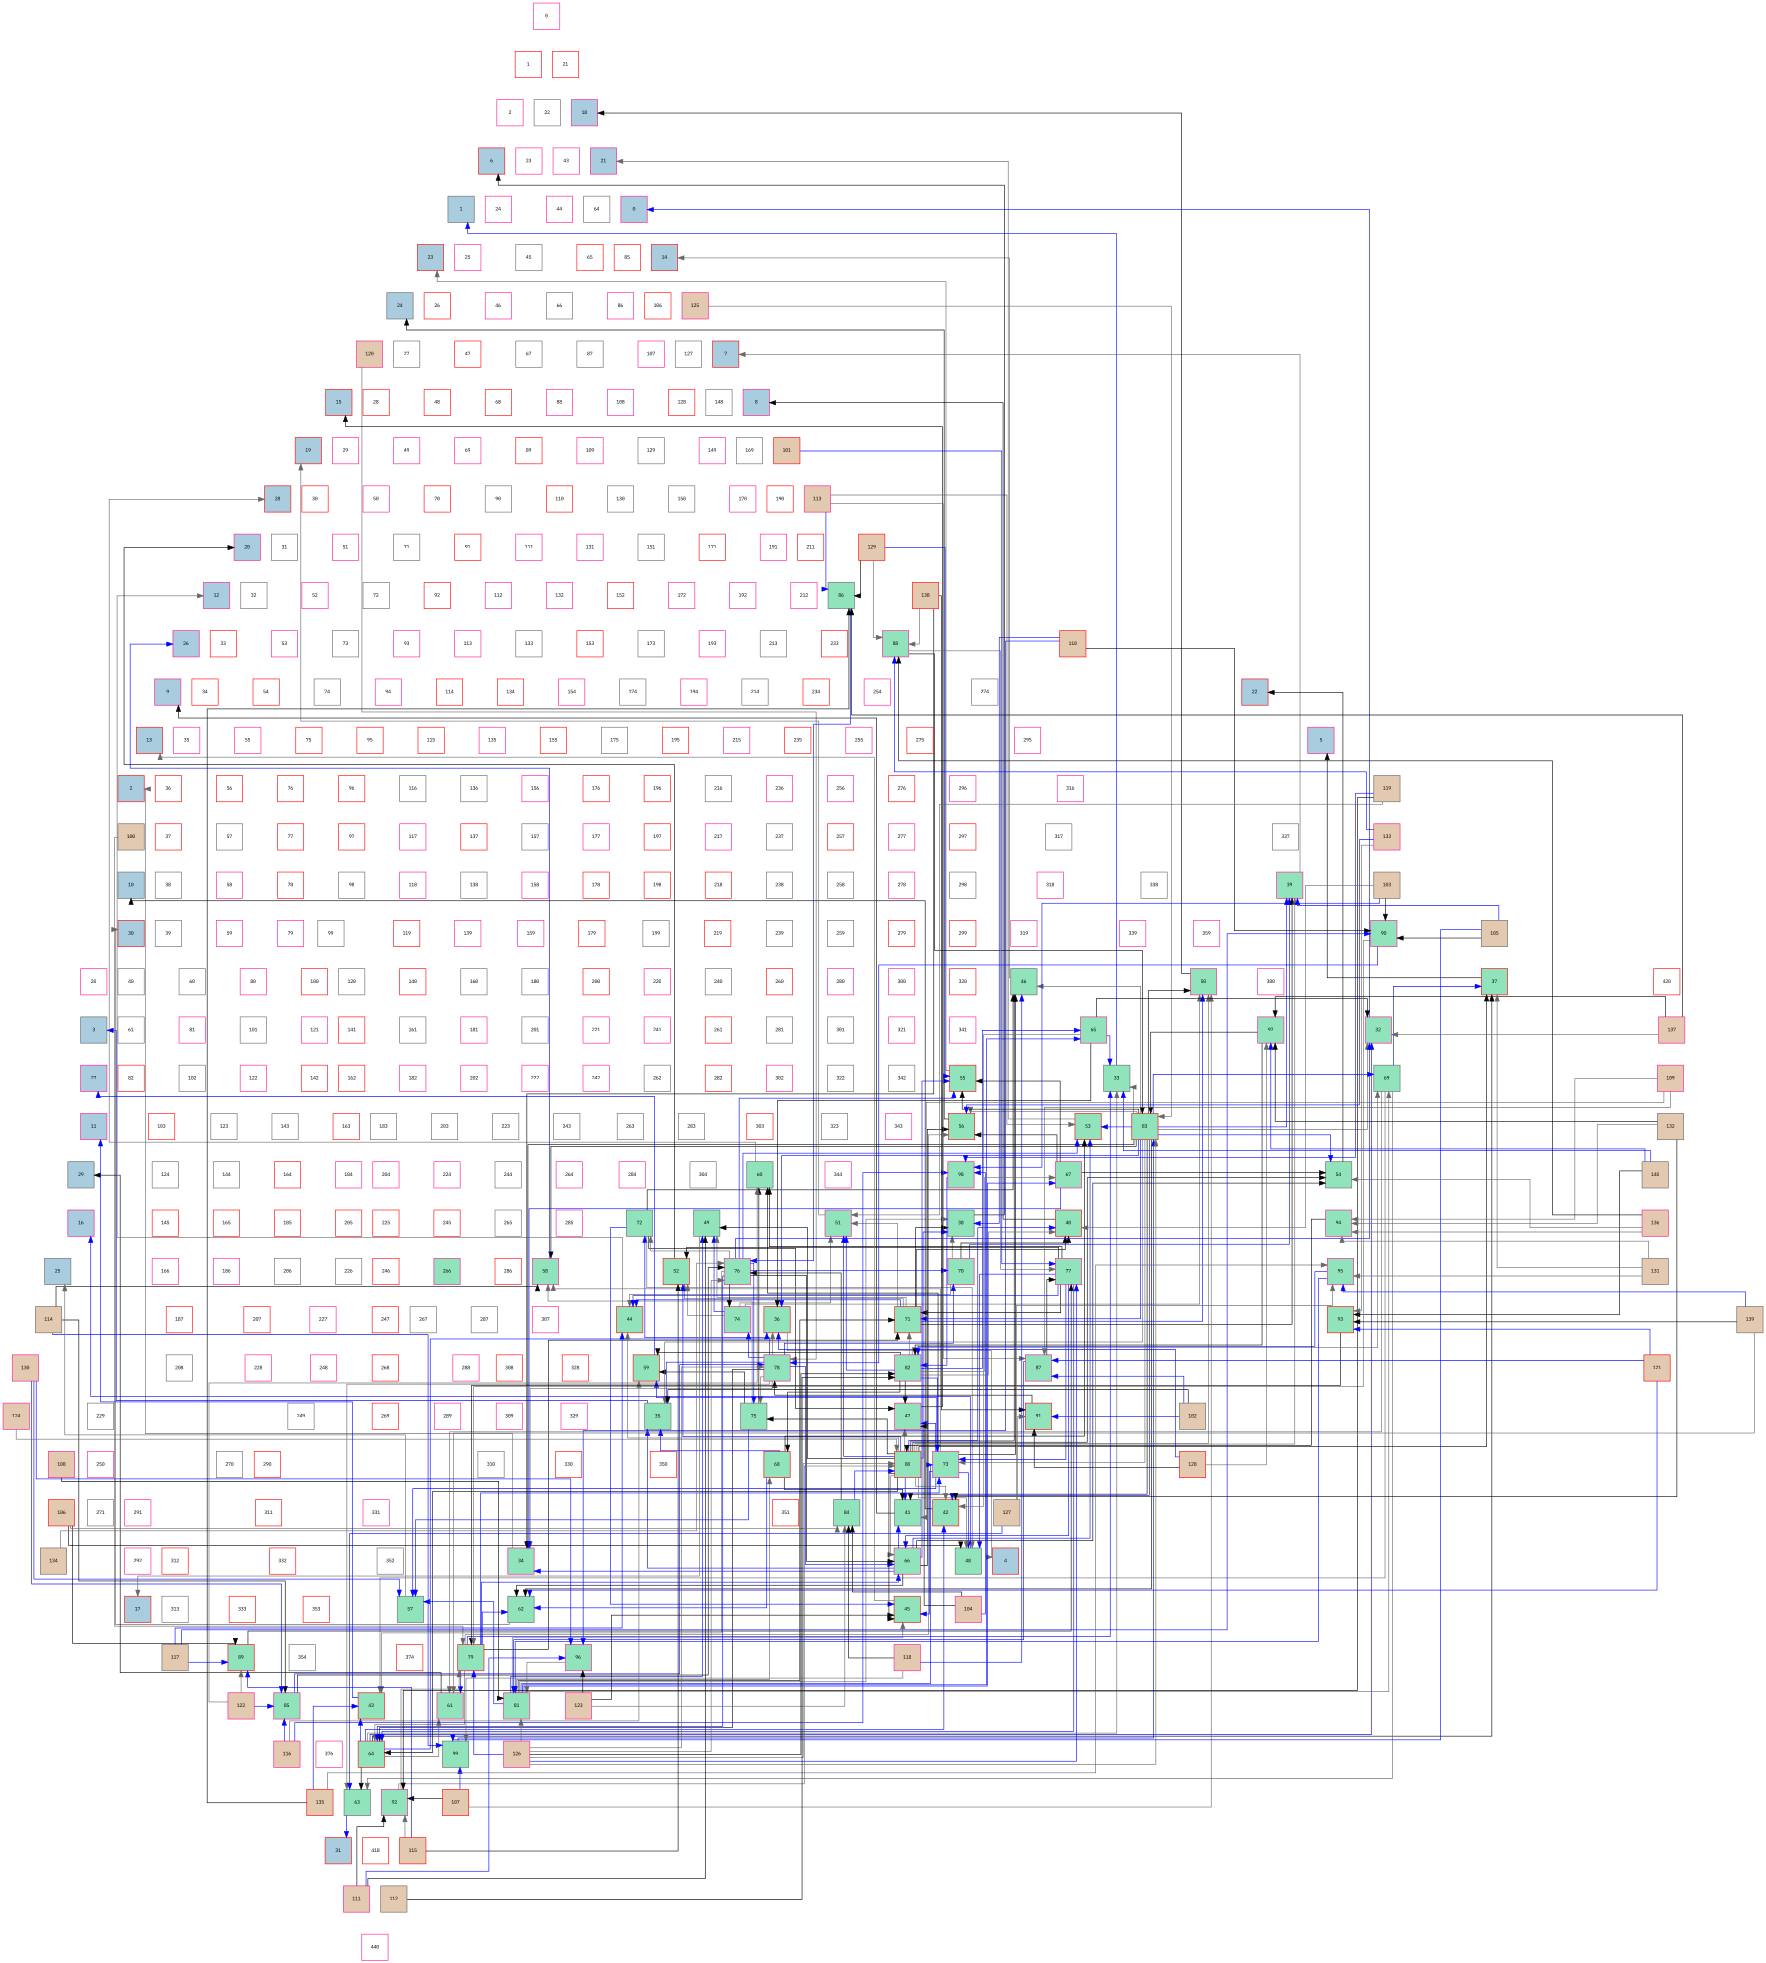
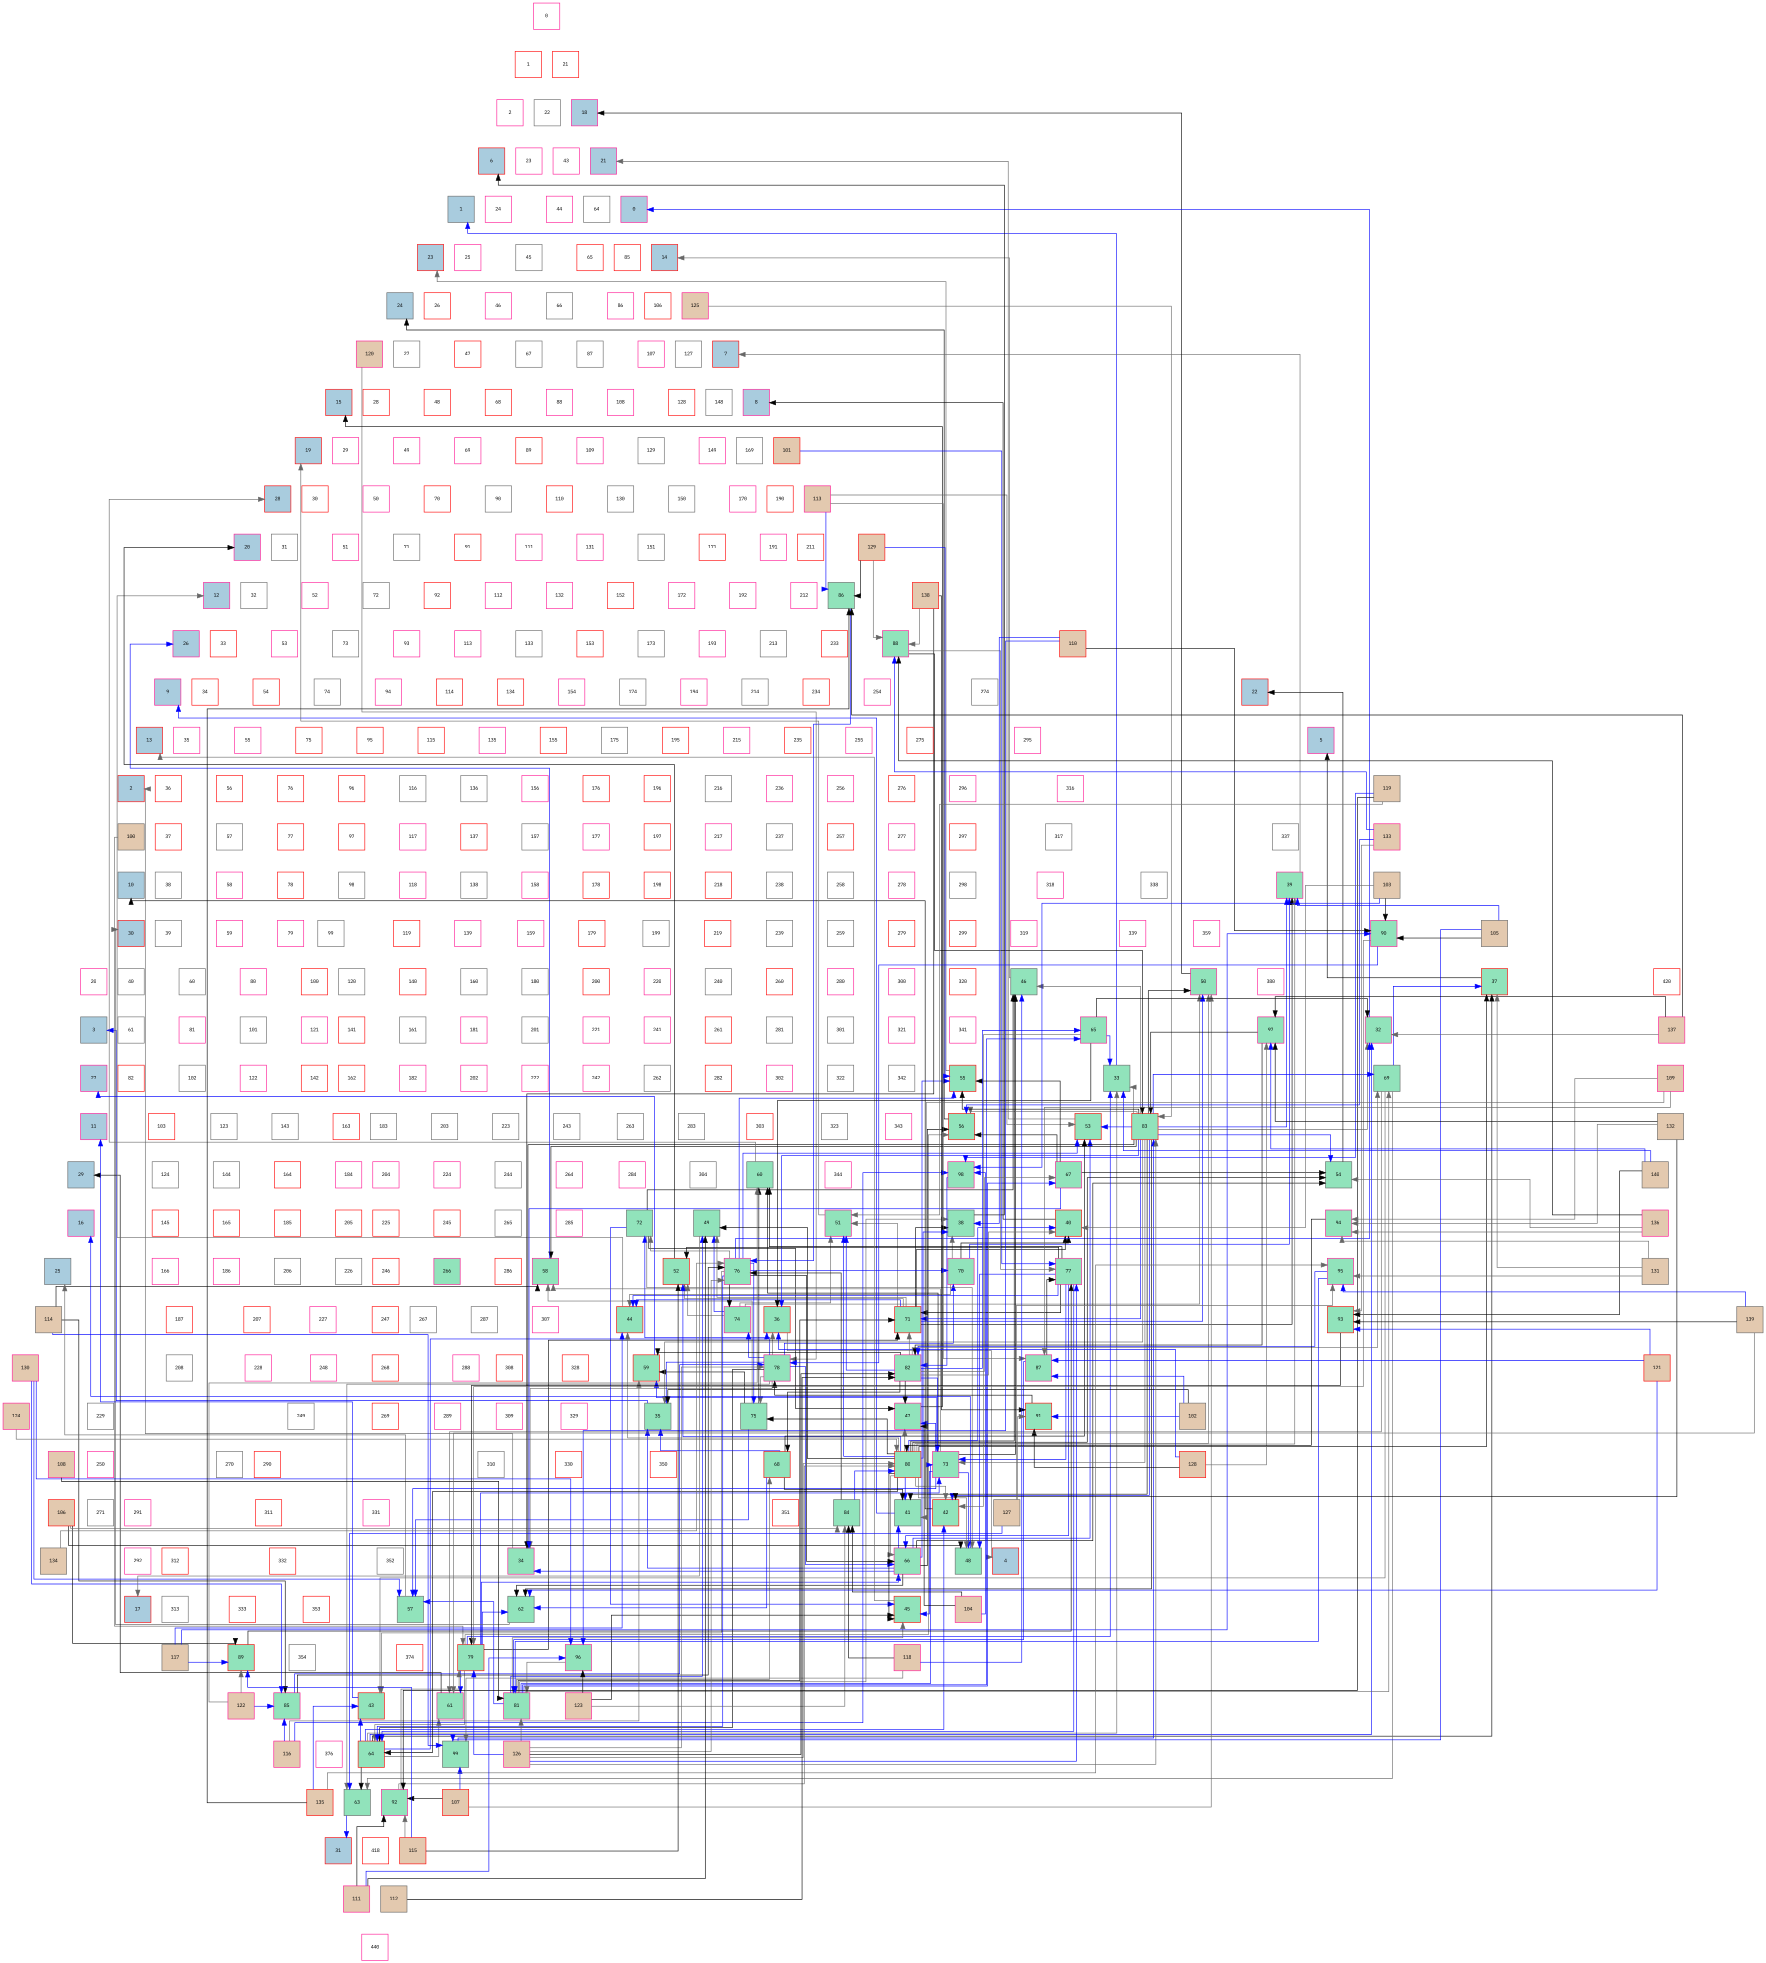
(877, 734) -> (877, 734)
